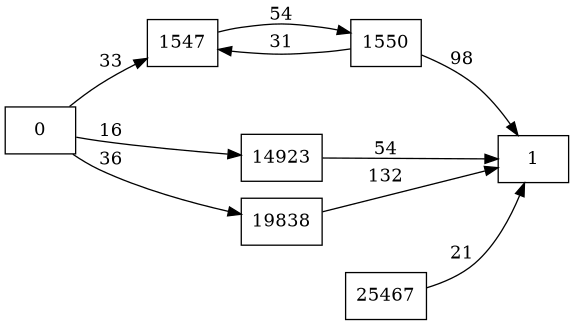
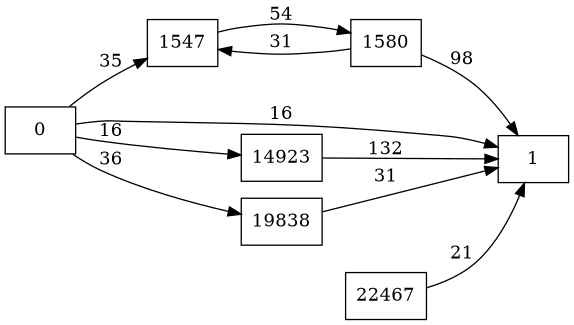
(386, 43) -> (386, 43)
(112, 62) -> (112, 62)
none -> (281, 125)
(386, 149) -> (386, 149)
(386, 177) -> (386, 177)
(386, 296) -> (386, 296)
